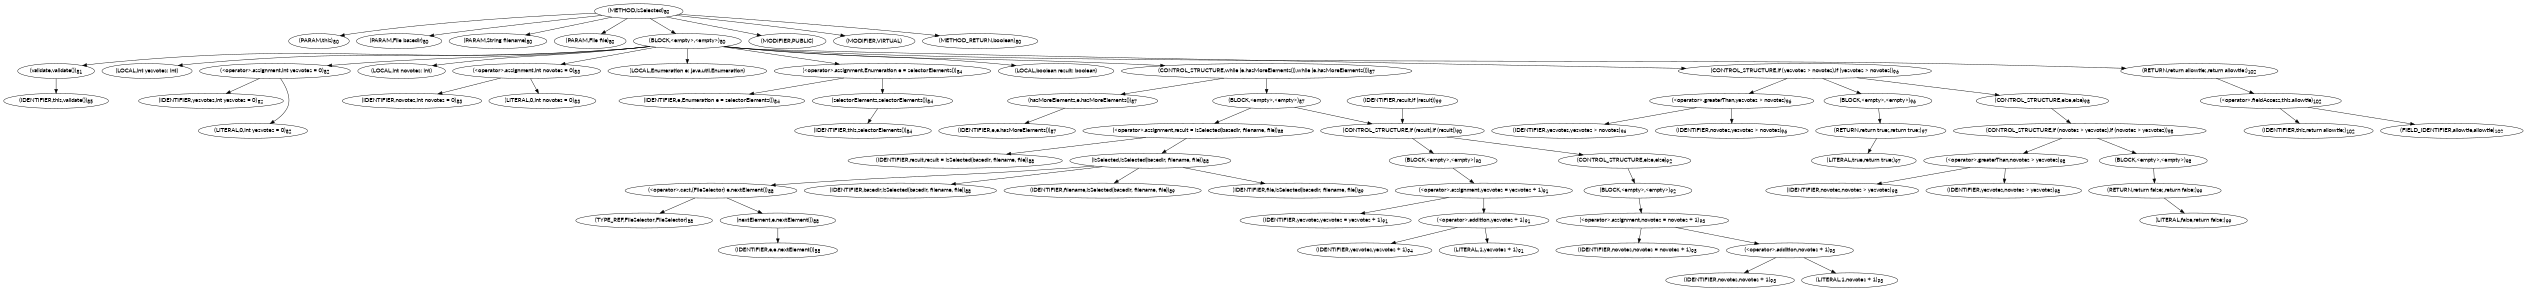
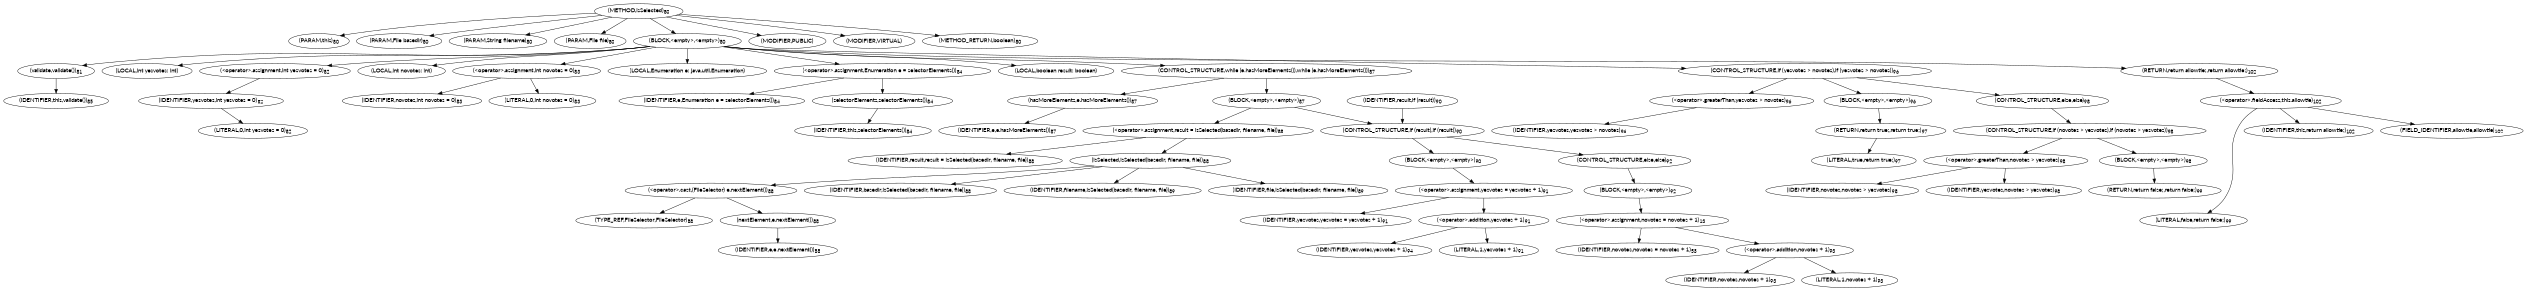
(1439, 100) -> (1439, 100)
(289, 102) -> (230, 115)
(1732, 131) -> none
(2173, 204) -> (2233, 159)
(1702, 220) -> (1702, 220)
(1694, 250) -> (1694, 250)
